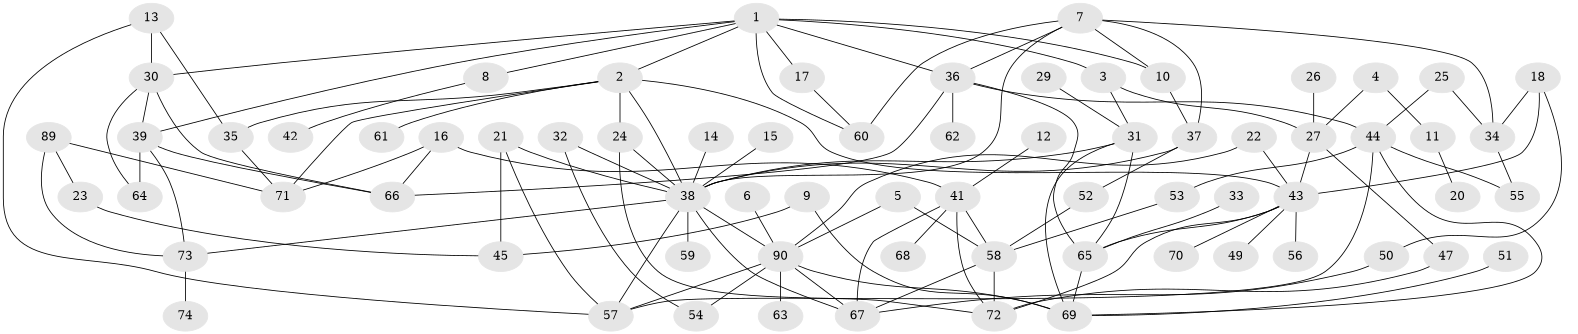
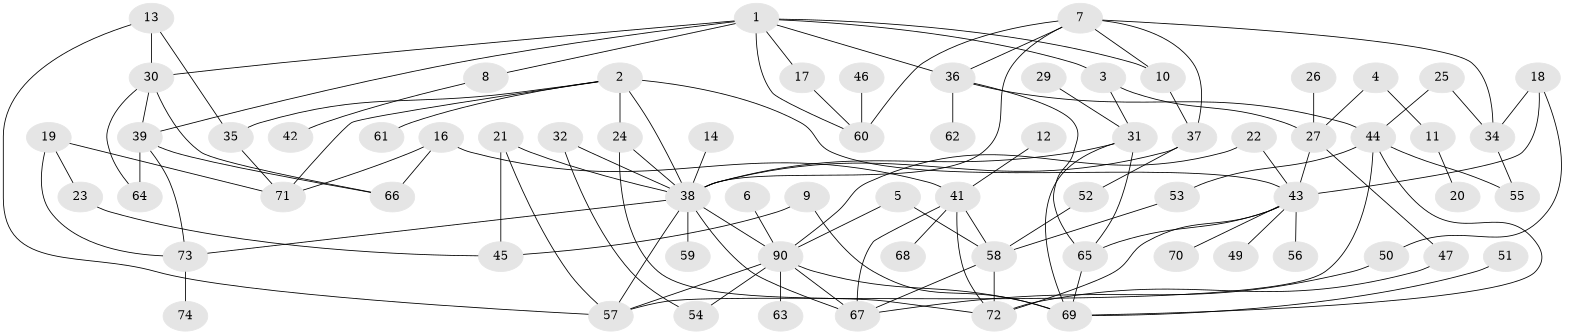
(688, 48) -> none
none -> (862, 78)
(49, 137) -> (49, 137)
(771, 137) -> none
(610, 185) -> none
(1237, 197) -> none
